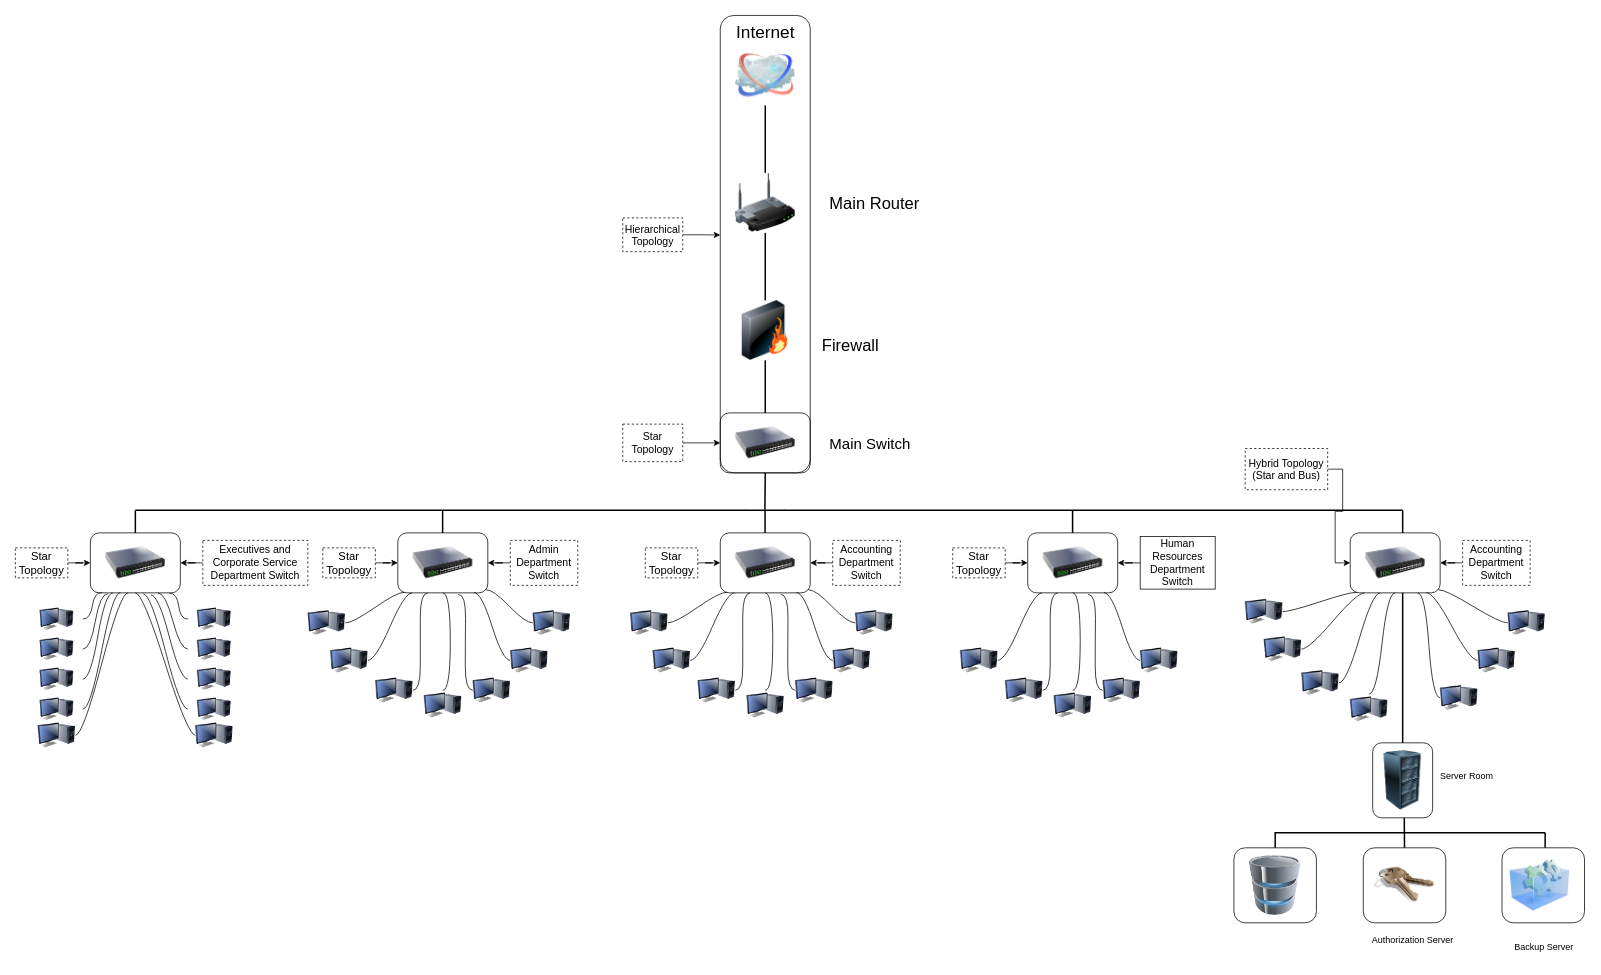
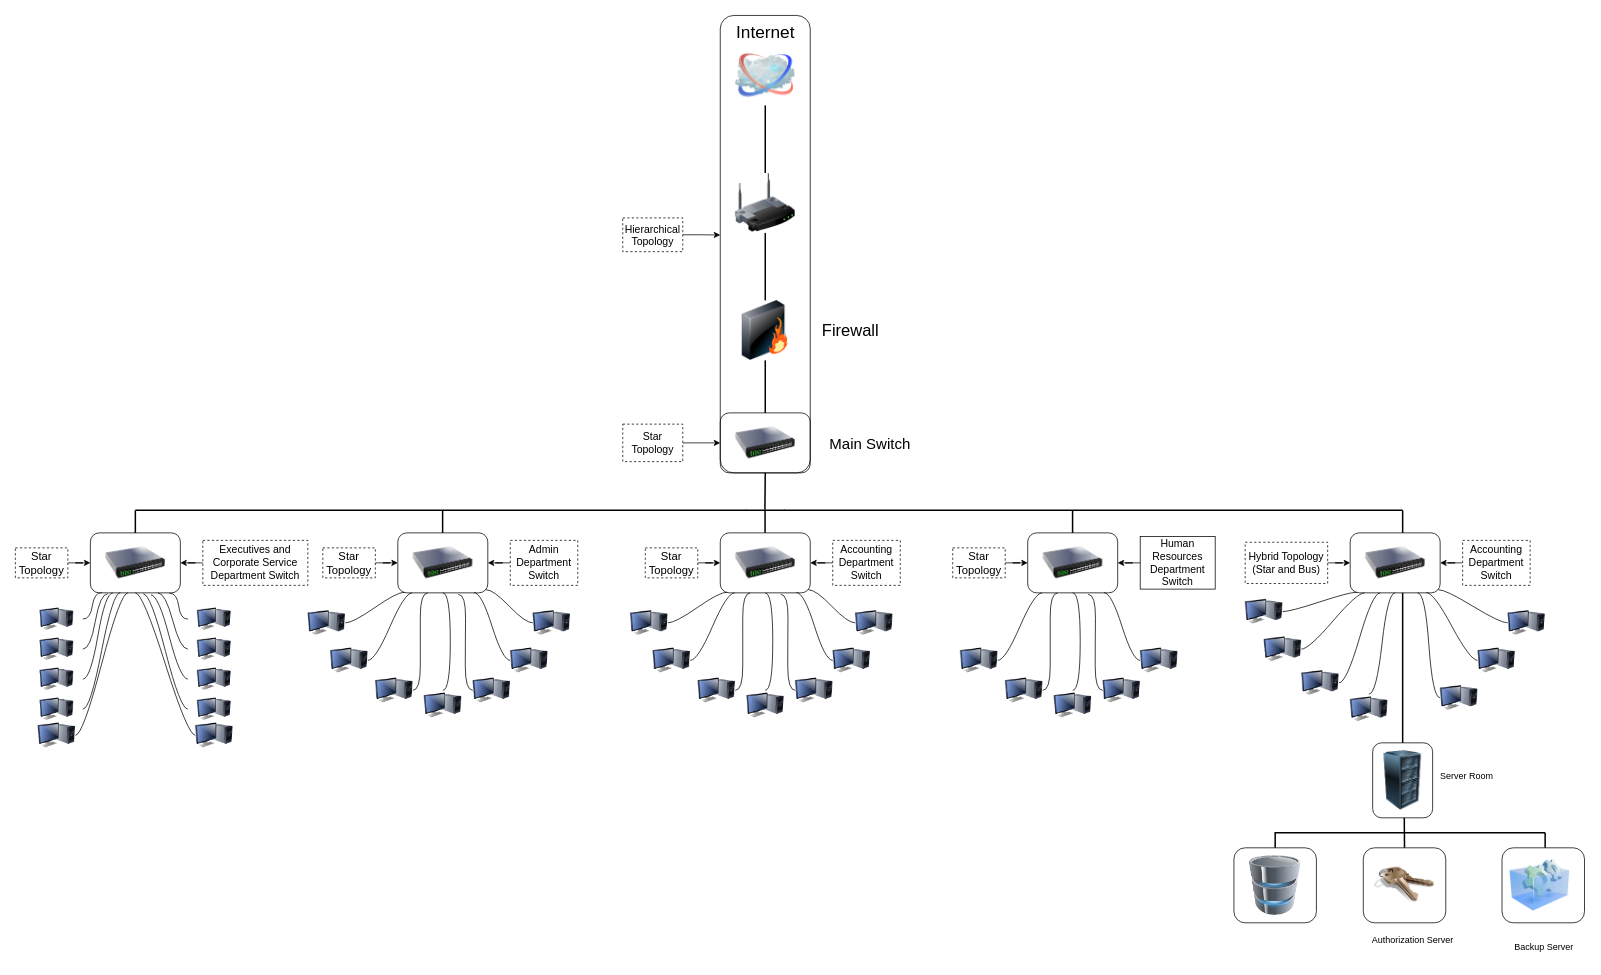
(889, 203) -> none
(882, 345) -> (882, 330)
(1287, 469) -> (1287, 563)
